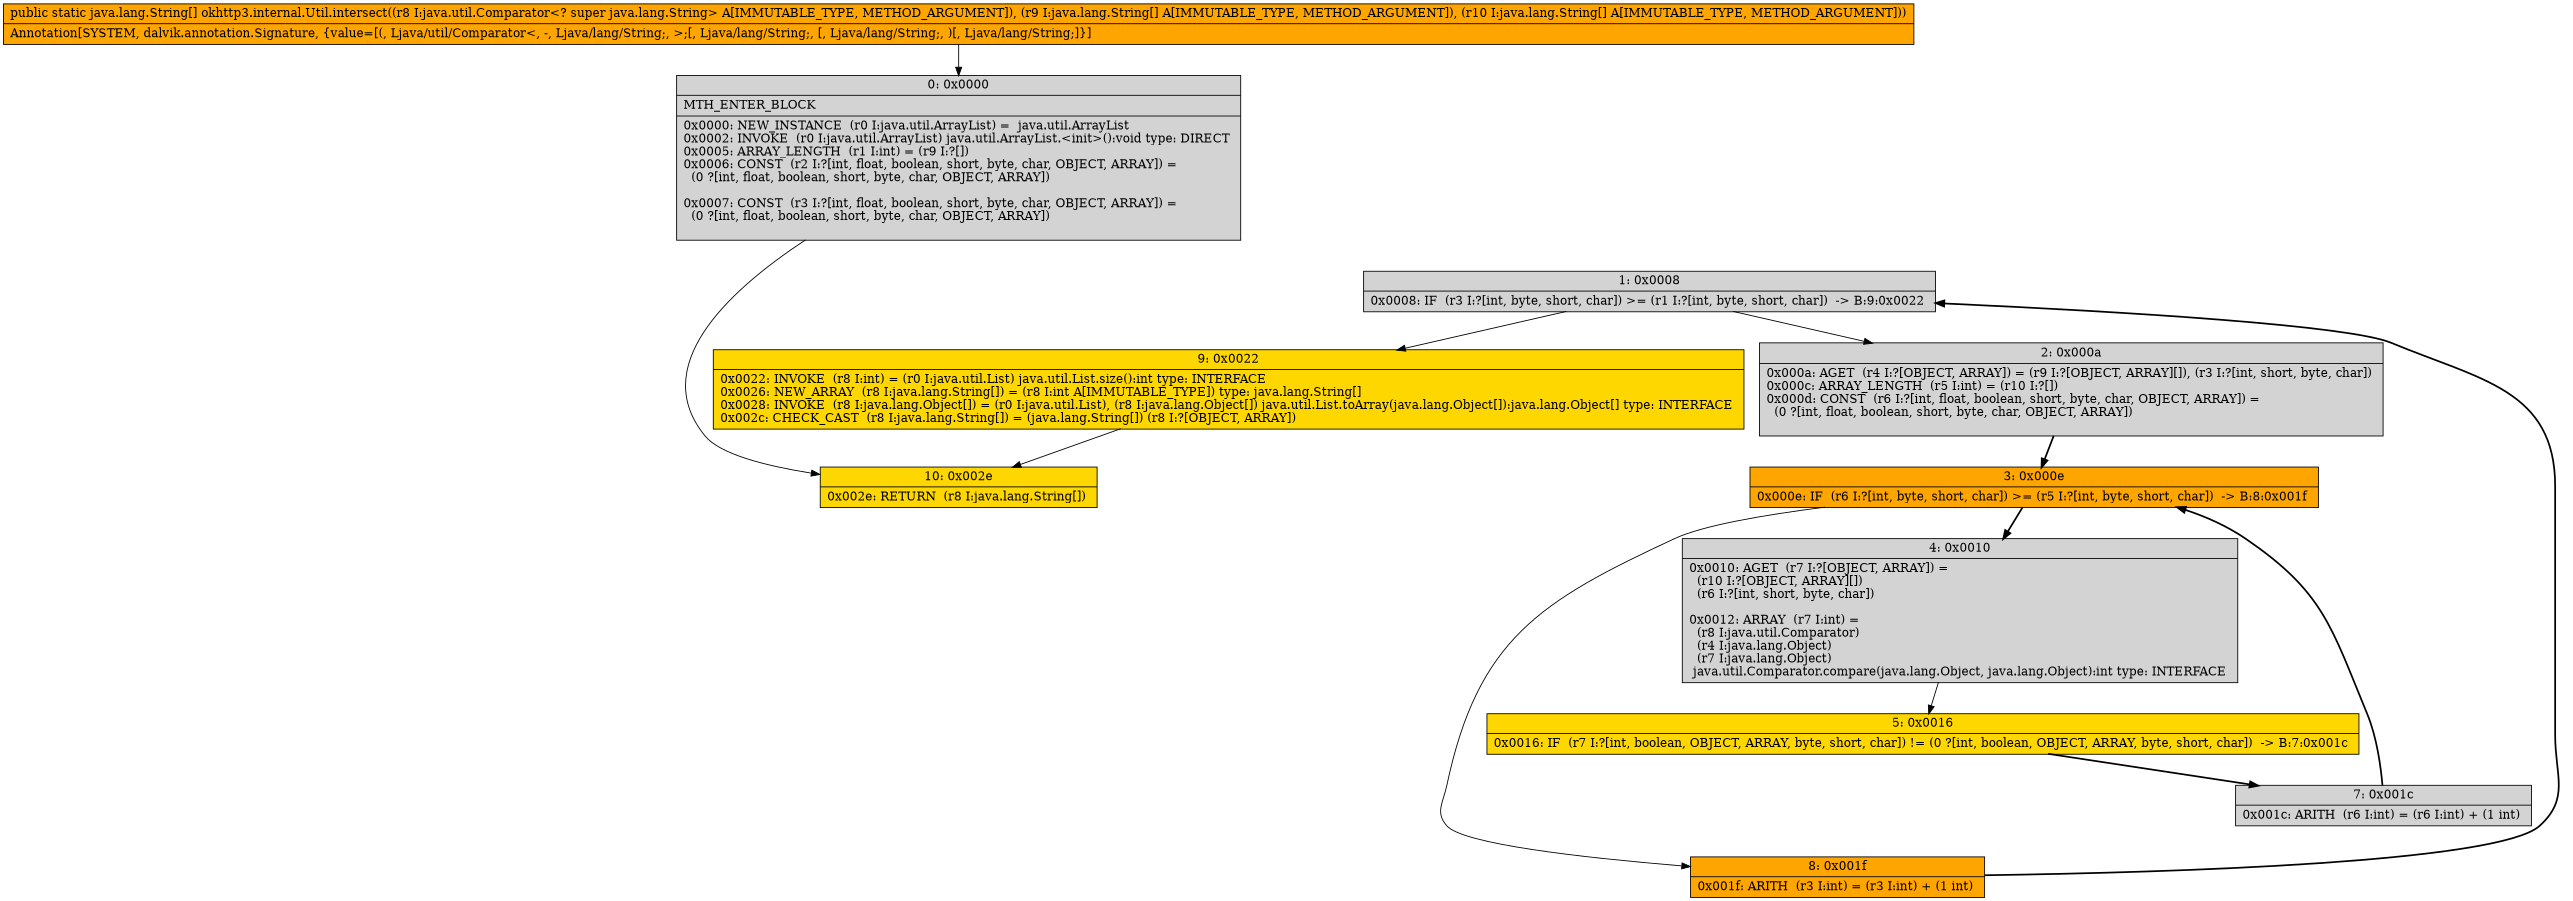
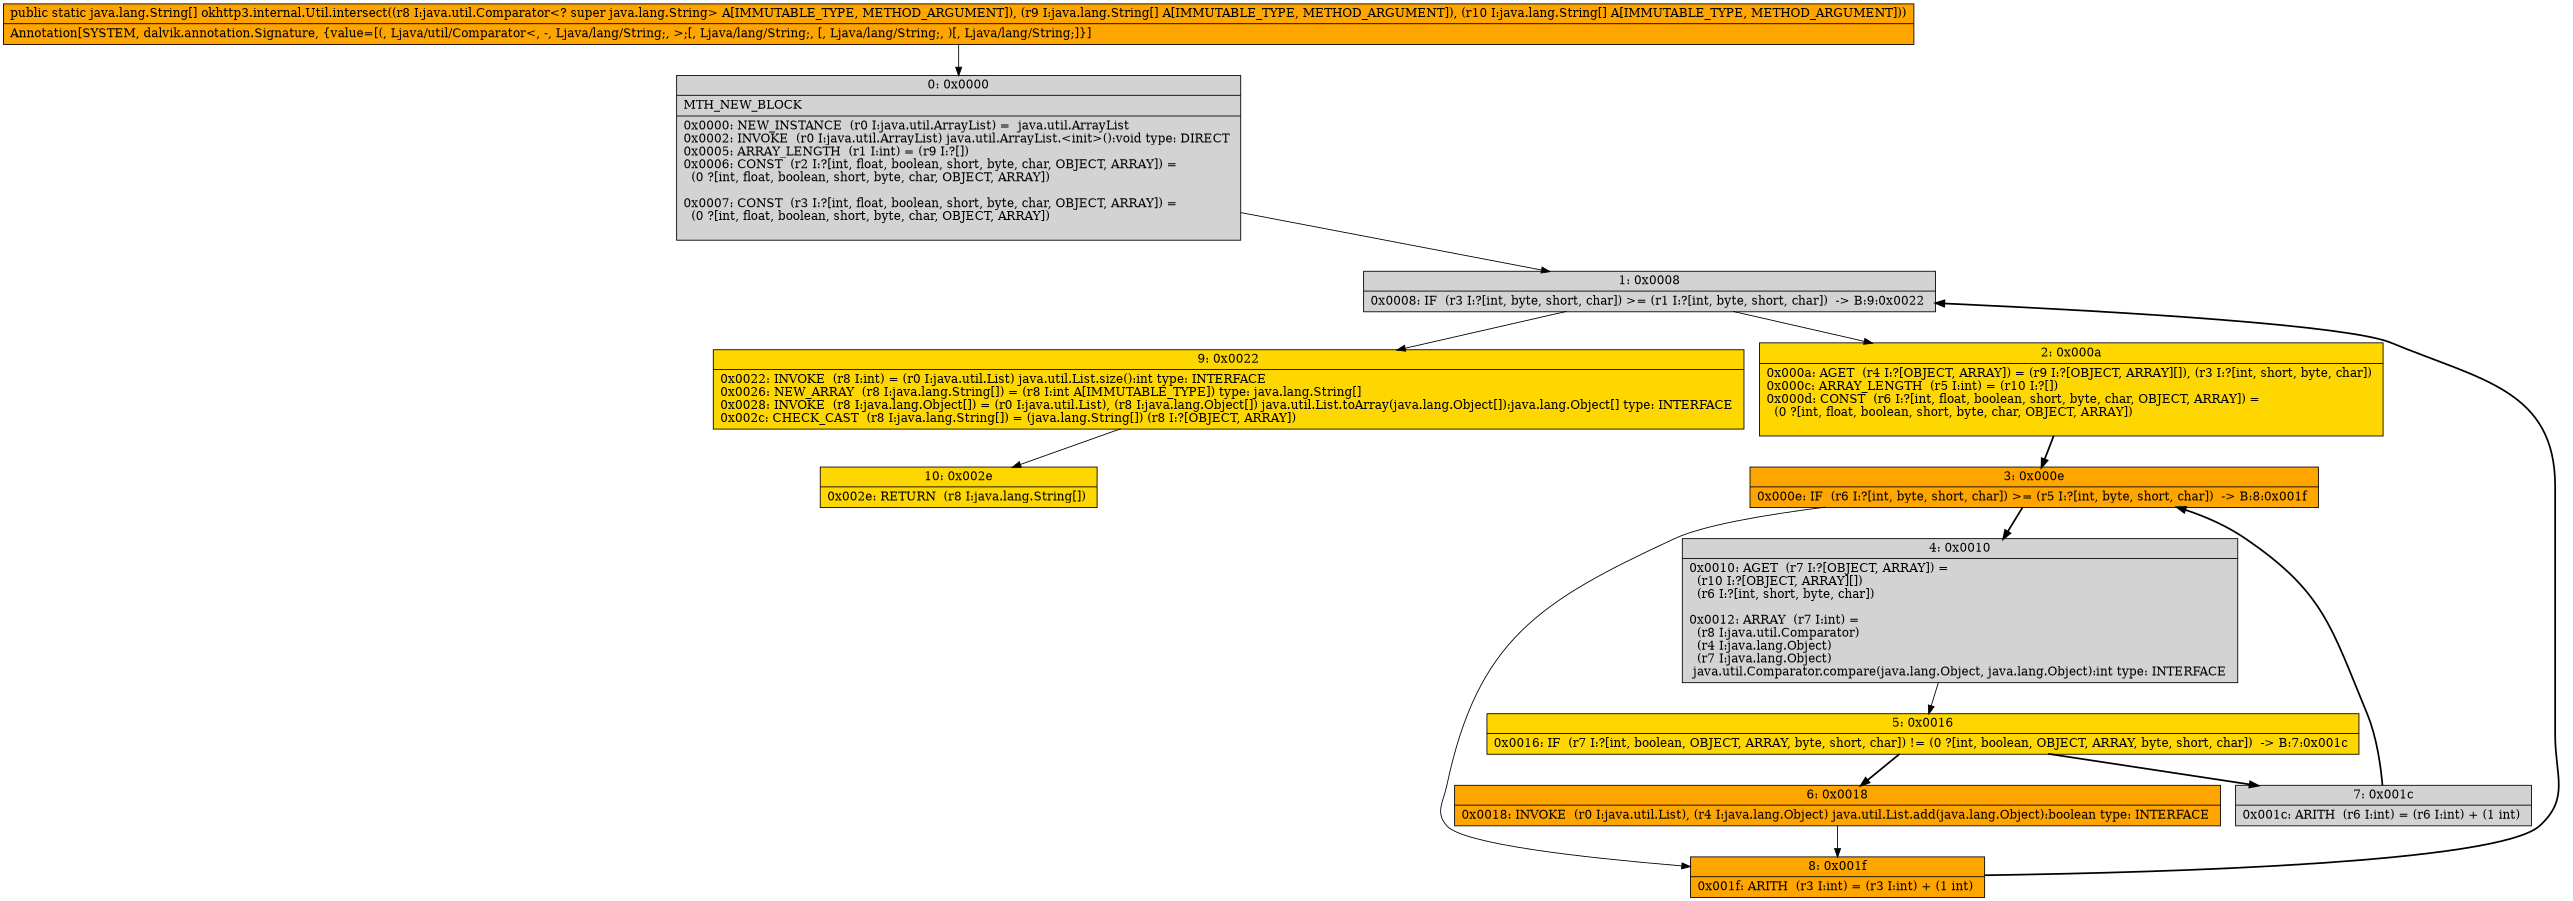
(750, 105) -> (743, 105)
(688, 373) -> (1391, 241)
(2071, 389) -> (2071, 389)
none -> (1838, 806)
